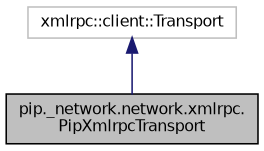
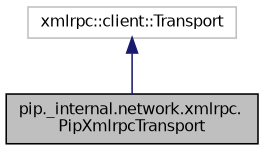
(132, 119) -> (132, 119)
